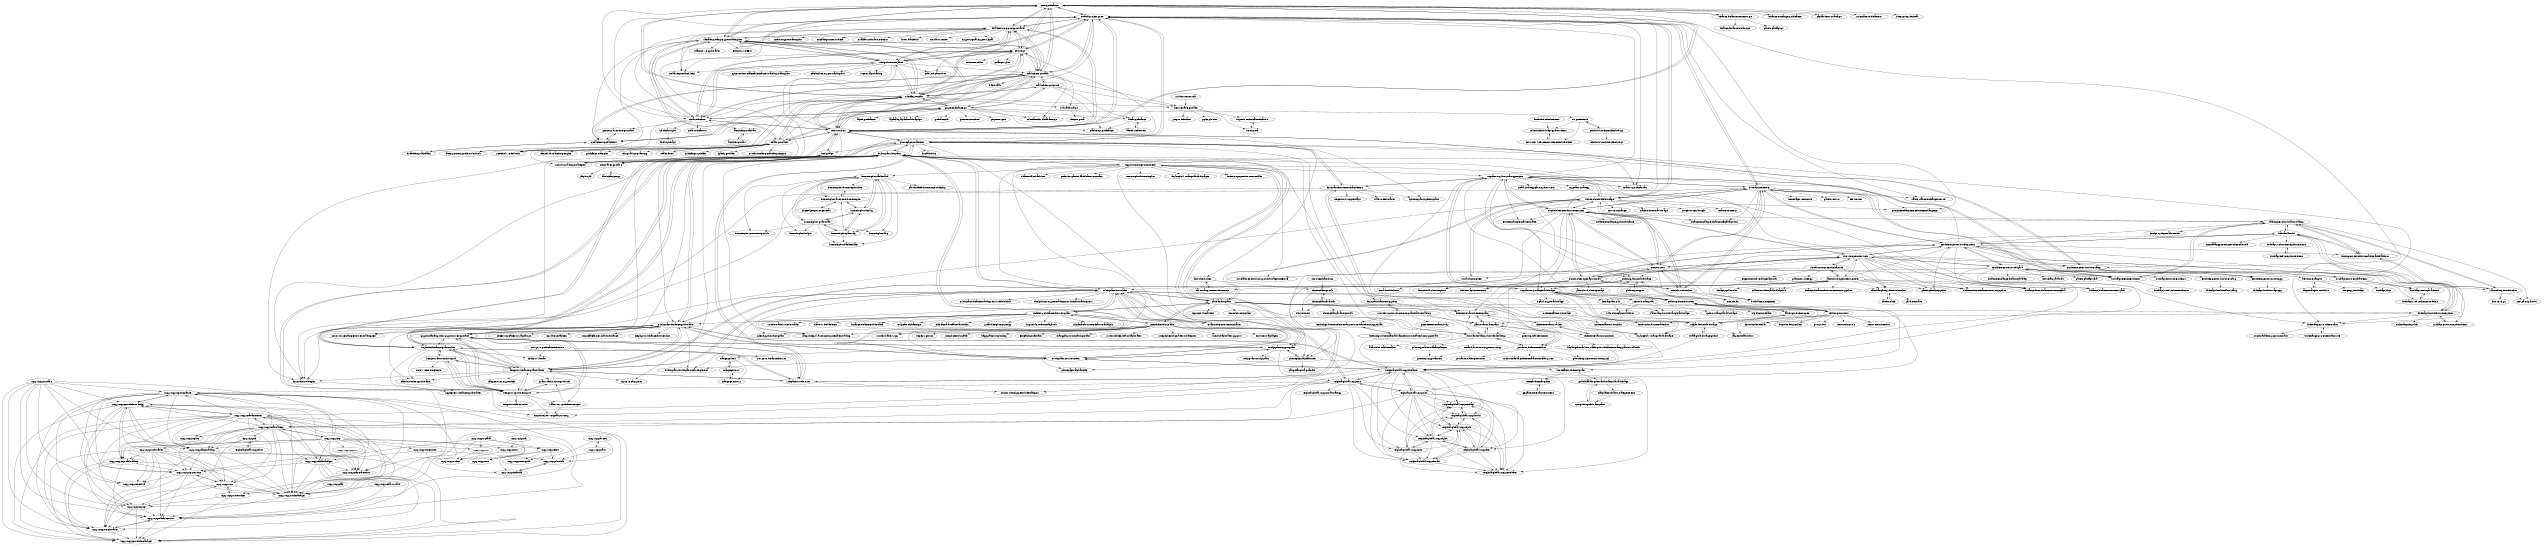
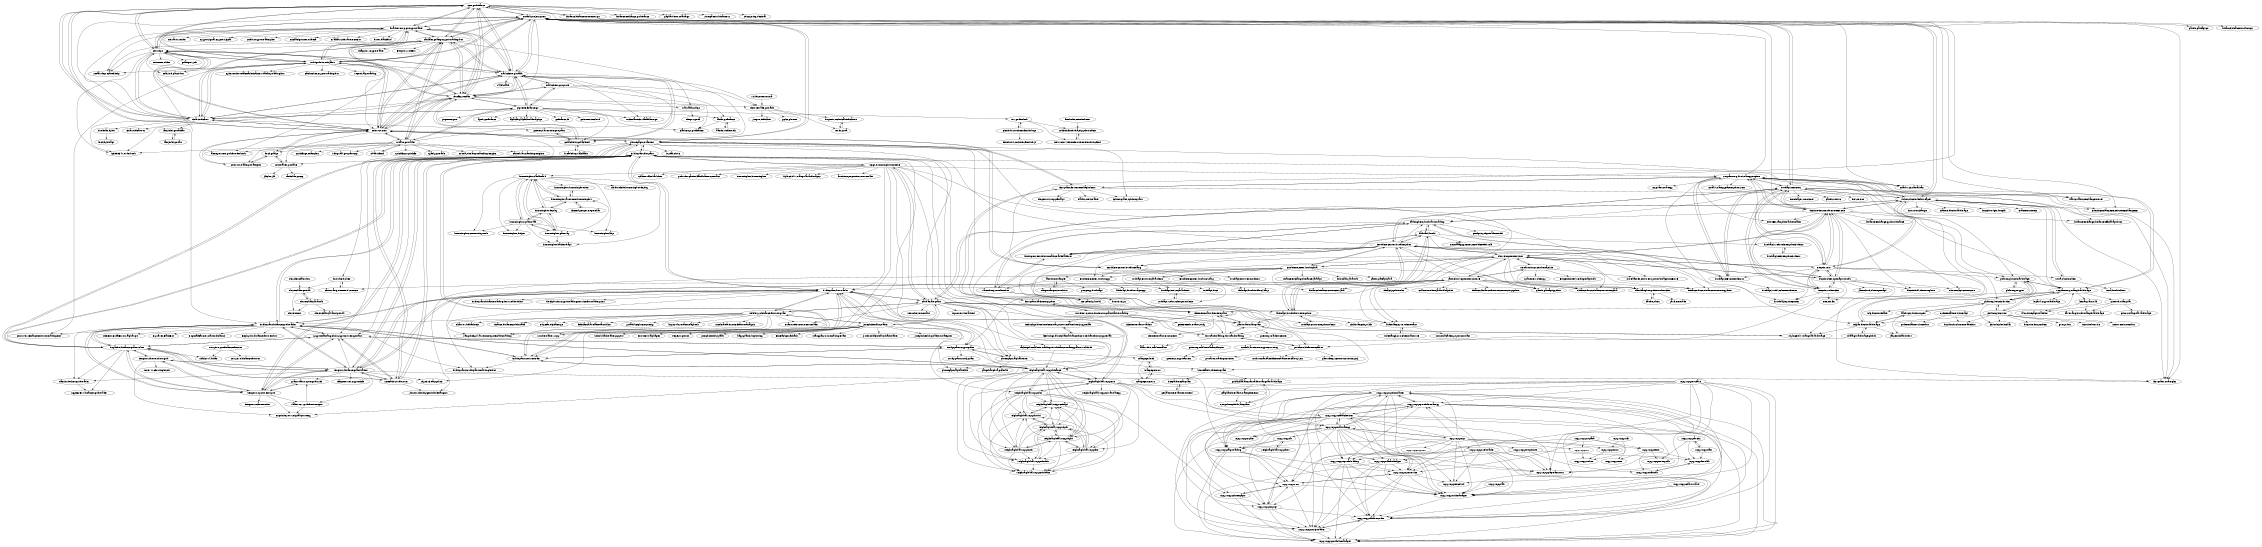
none -> (65, 16)
(783, 325) -> none
(771, 336) -> none
(437, 400) -> (1679, 460)
(233, 496) -> (1233, 496)
